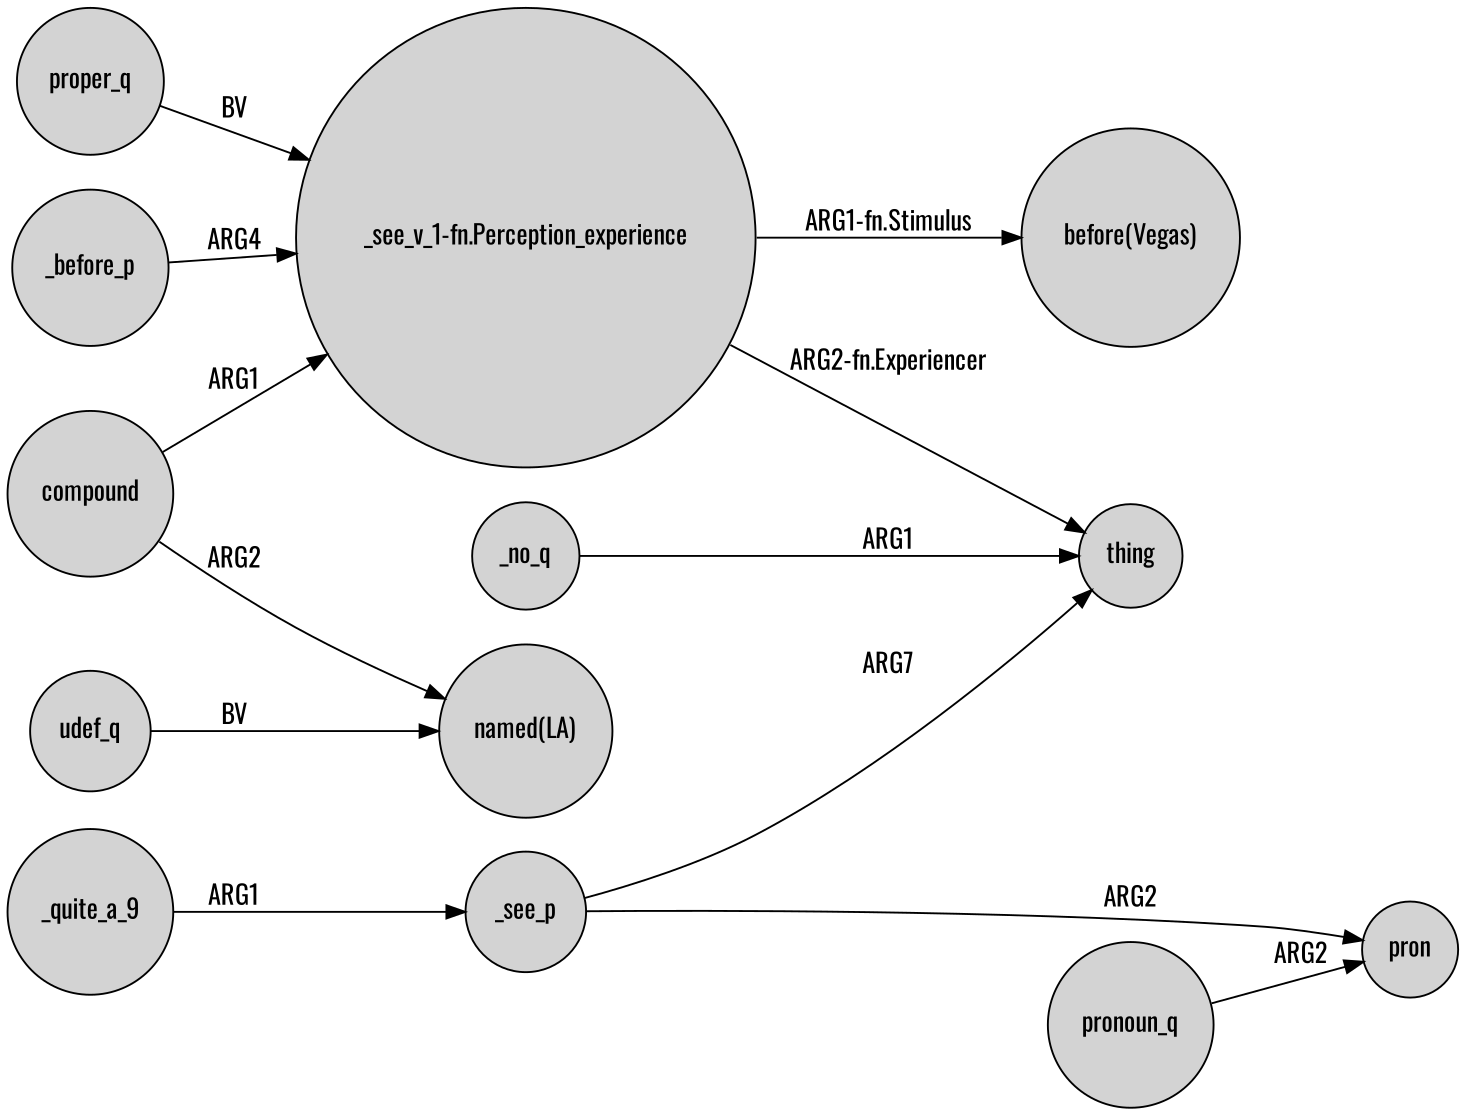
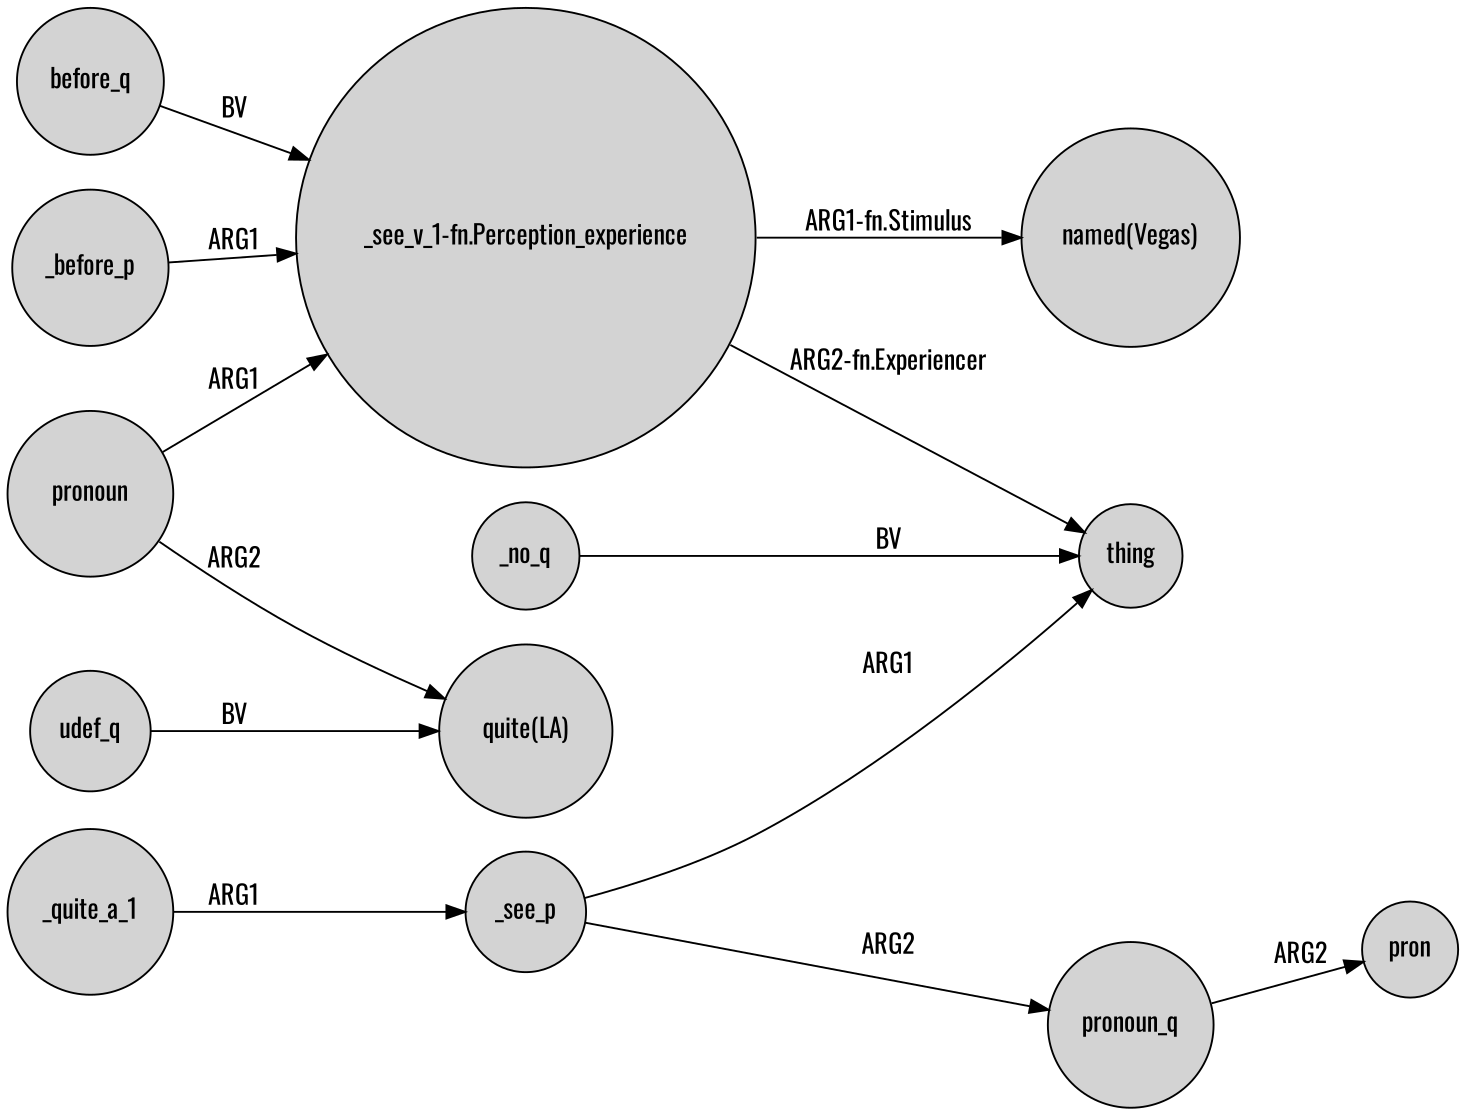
(90, 81) -> (90, 81)
(1131, 238) -> (1131, 238)
(234, 242) -> (234, 242)
(90, 494) -> (90, 494)
(889, 542) -> (889, 542)
(889, 666) -> (889, 666)
(526, 731) -> (526, 731)
(90, 912) -> (90, 912)
(965, 914) -> (808, 965)
